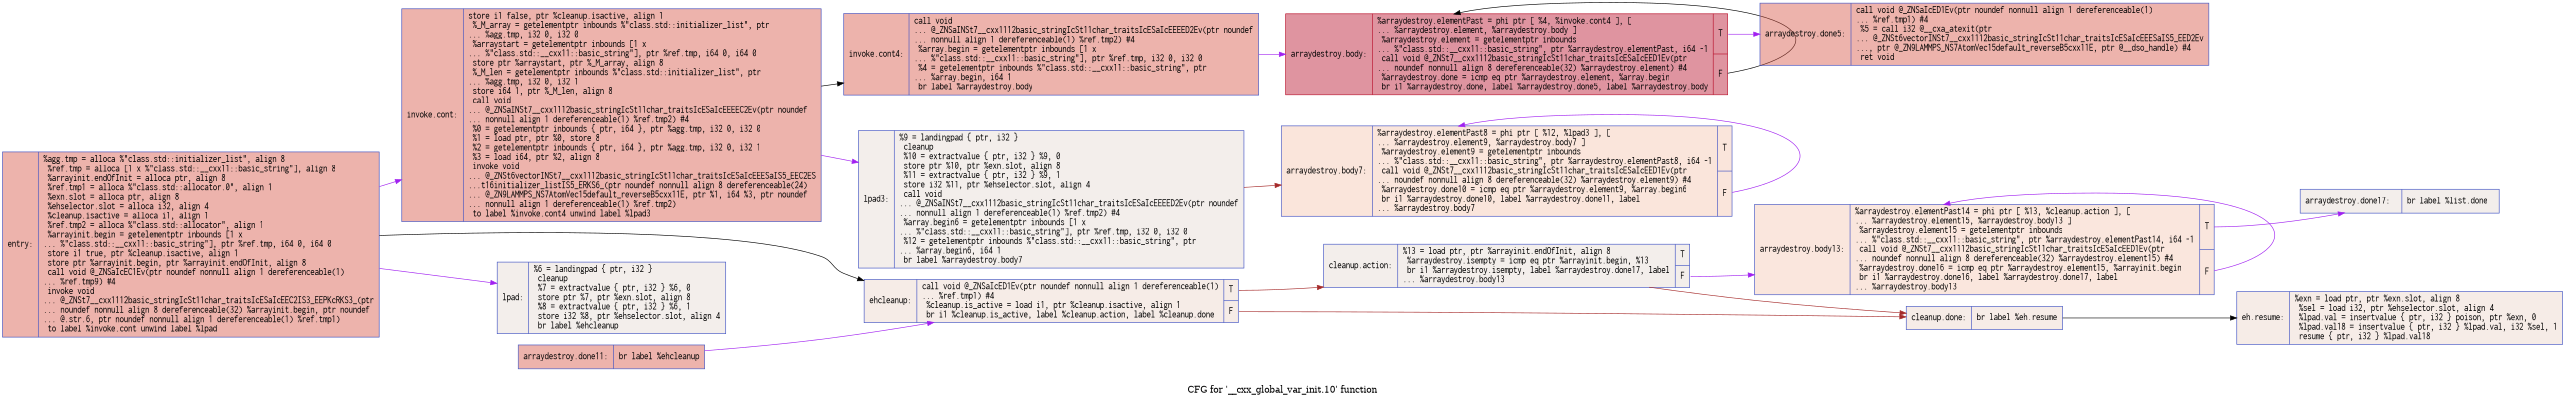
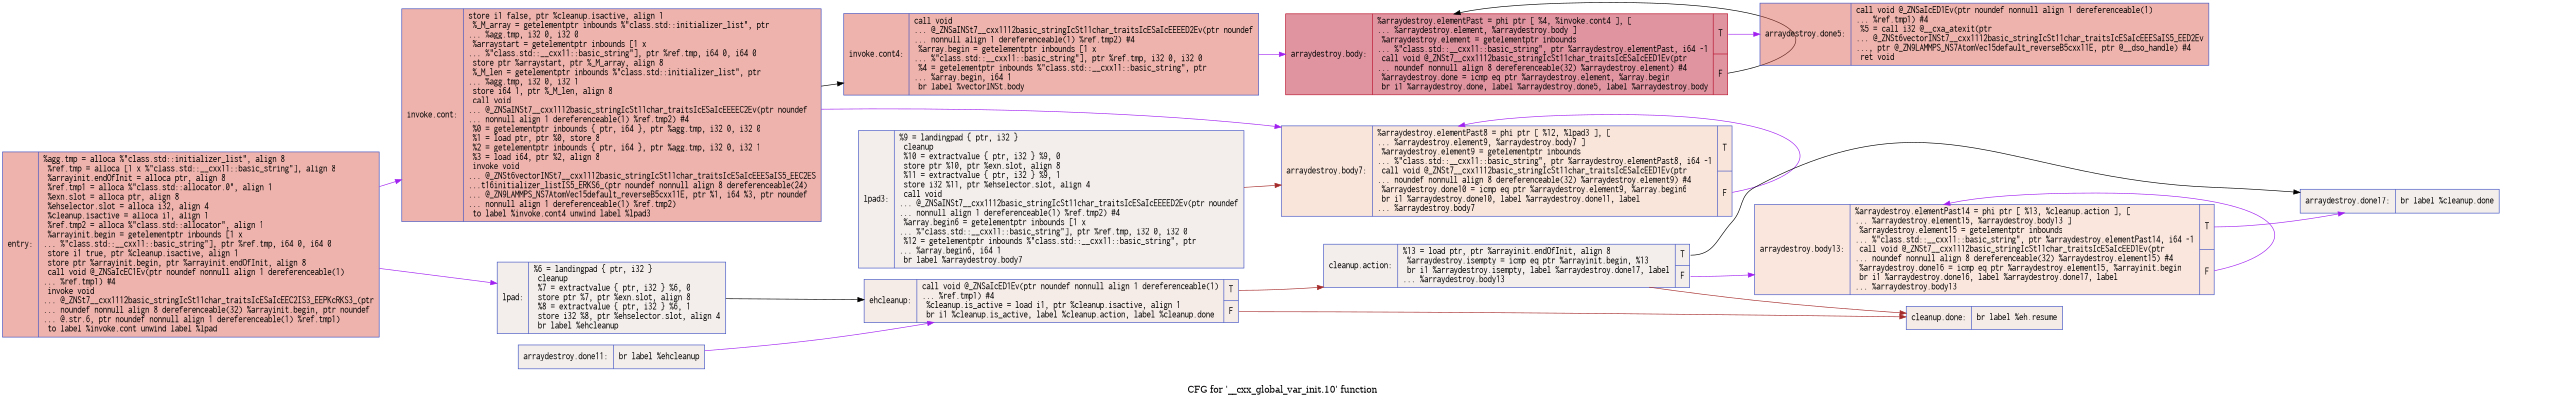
(974, 87) -> (969, 87)
none -> (1973, 148)
(837, 158) -> (1048, 111)
(2447, 201) -> (2447, 201)
(623, 234) -> (792, 299)
(79, 282) -> (79, 282)
(2400, 318) -> none
(611, 357) -> (611, 357)
